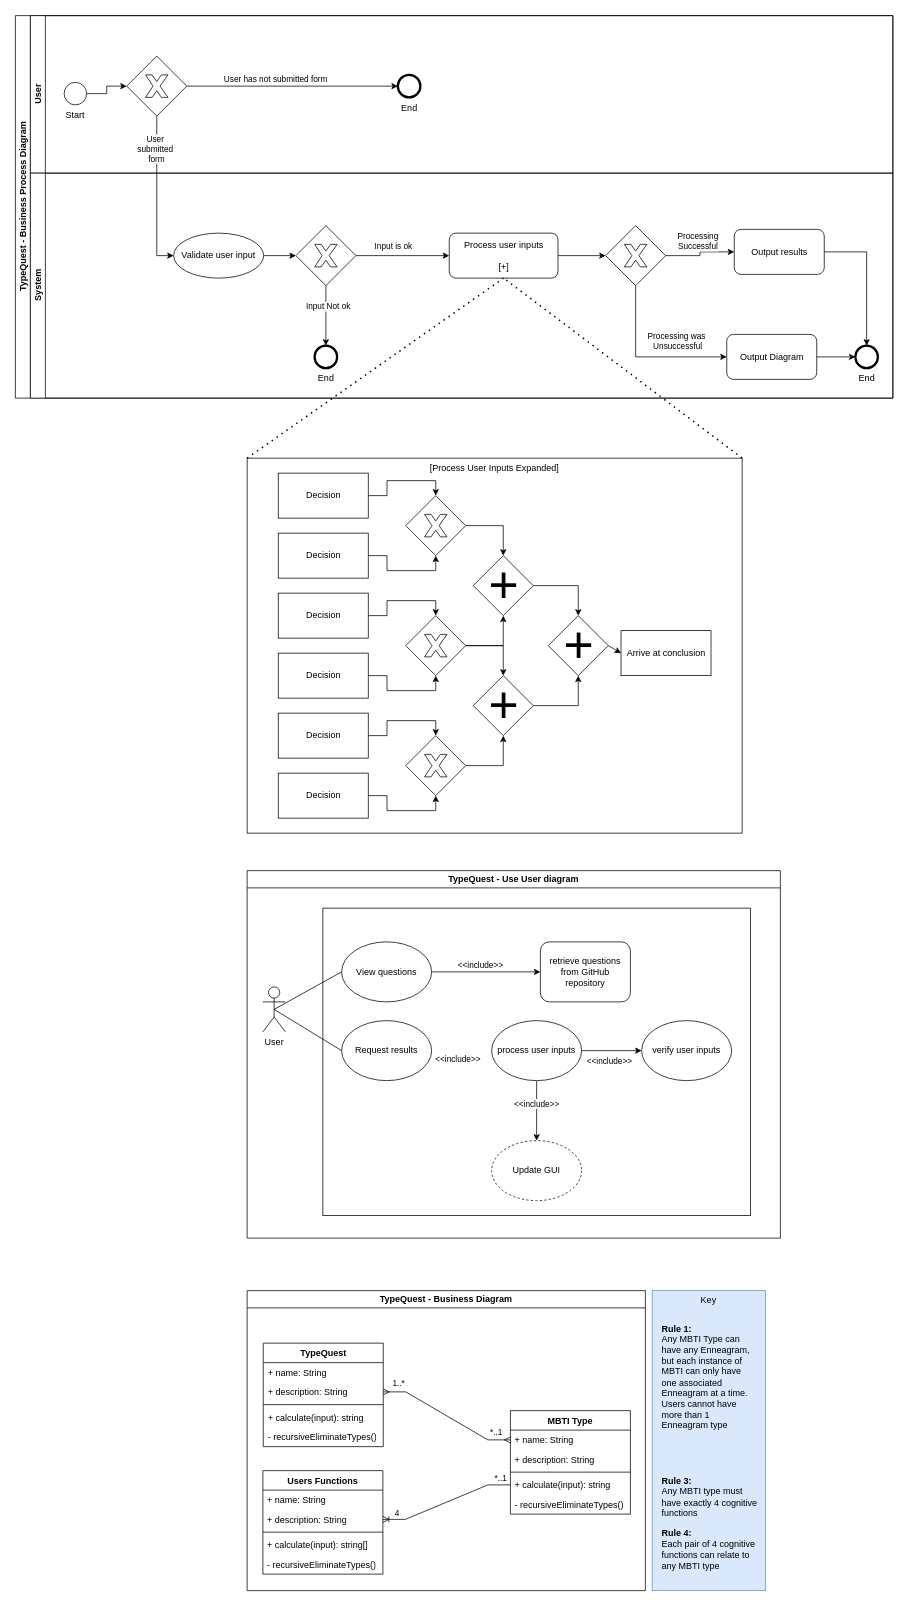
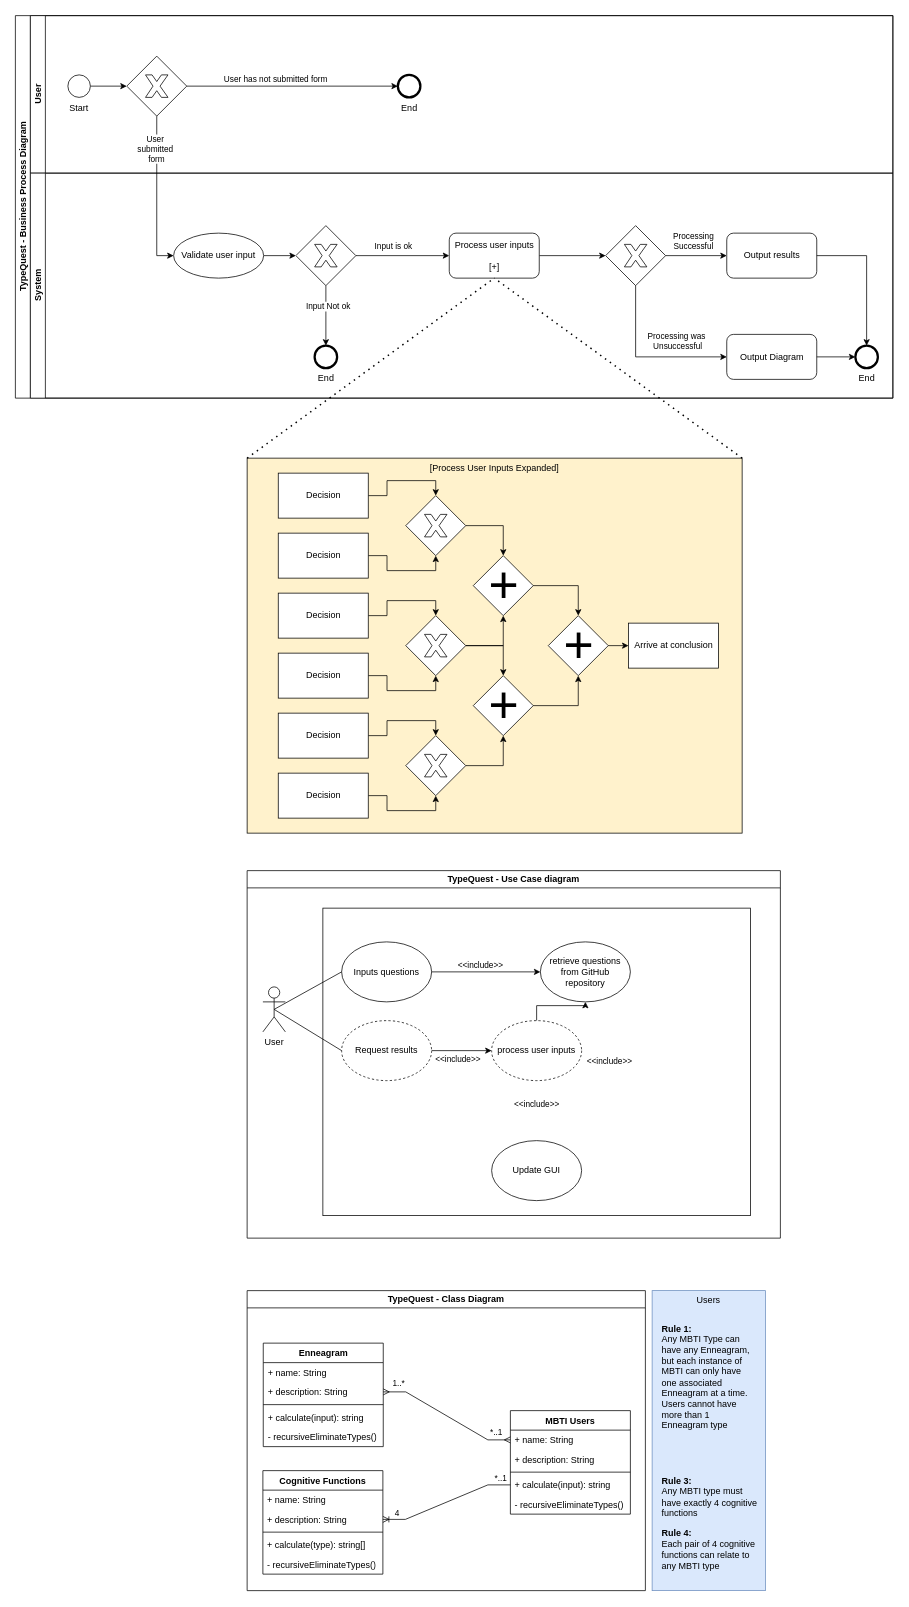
(75, 93) -> (79, 86)
(779, 252) -> (772, 255)
(504, 255) -> (494, 255)
(495, 645) -> (495, 645)
(666, 653) -> (674, 645)
(514, 879) -> (514, 879)
(387, 972) -> (387, 972)
(585, 972) -> (585, 972)
(387, 1050) -> (387, 1050)
none -> (459, 1050)
(537, 1050) -> (537, 1050)
(609, 1050) -> none
(687, 1050) -> none
(537, 1107) -> (554, 1005)
(537, 1170) -> (537, 1170)
(446, 1299) -> (446, 1299)
(324, 1354) -> (324, 1354)
(570, 1421) -> (570, 1421)
(709, 1440) -> (709, 1440)
(323, 1481) -> (323, 1481)
(324, 1551) -> (324, 1551)
